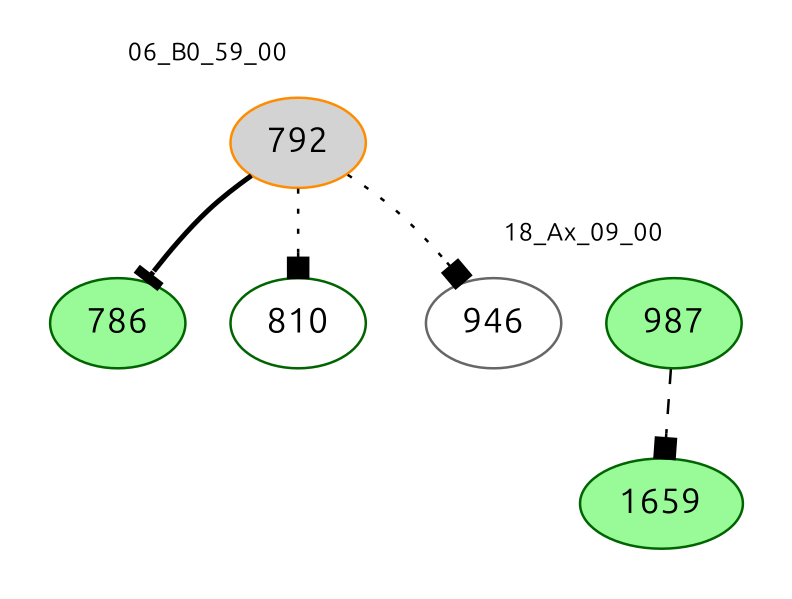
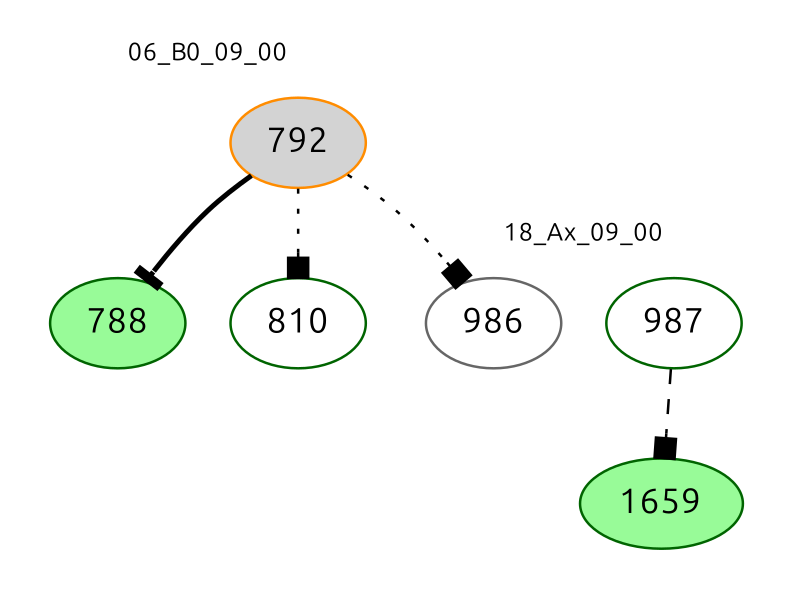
(208, 54) -> (208, 54)
(118, 323) -> (118, 323)
(494, 323) -> (494, 323)
(674, 323) -> (674, 323)
